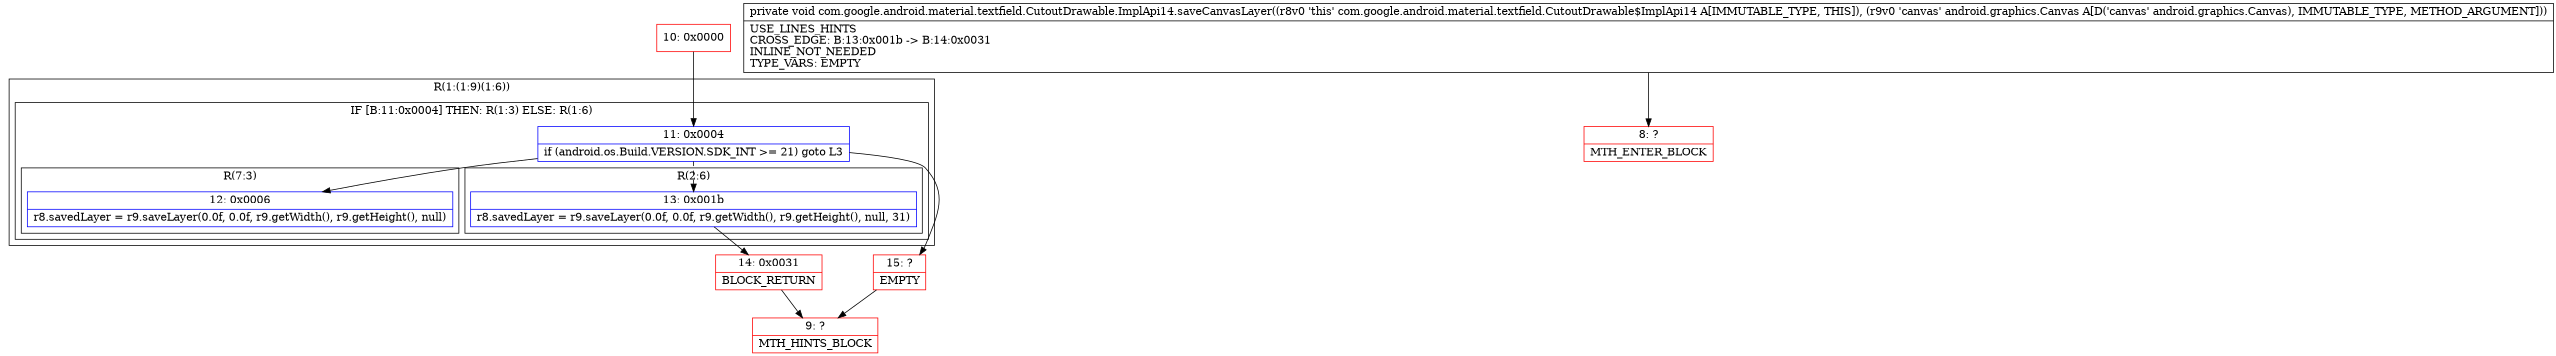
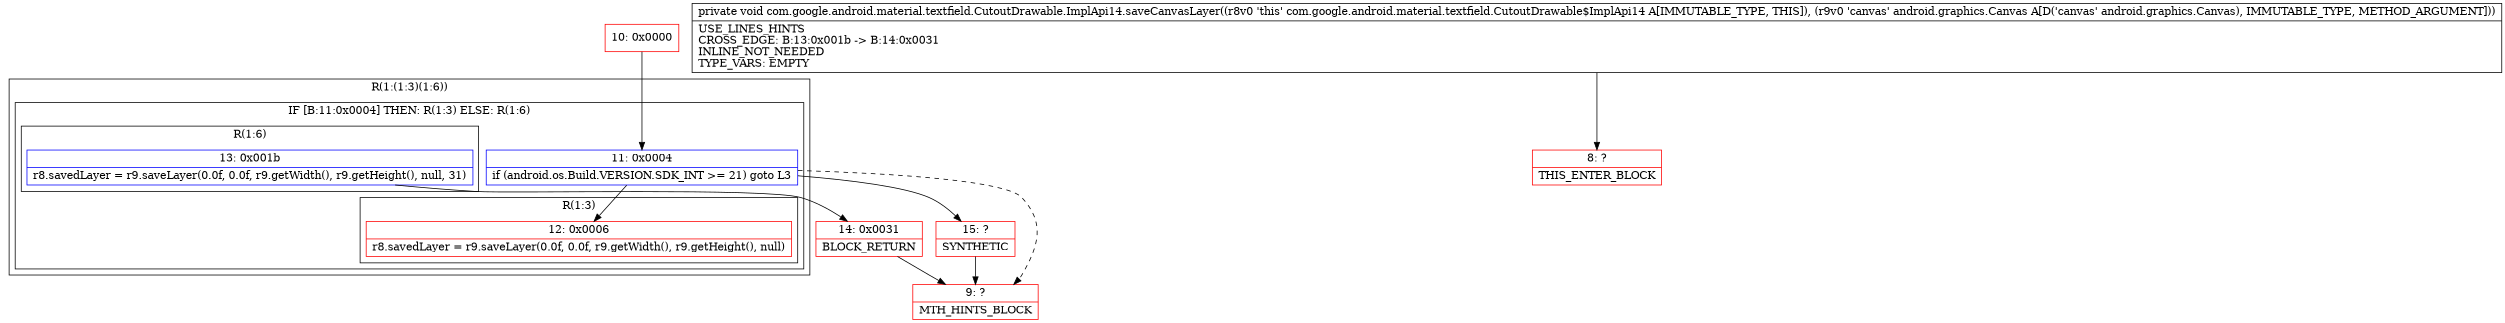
(472, 88) -> (409, 88)
(1649, 152) -> (1597, 176)
(694, 173) -> (956, 181)
(240, 177) -> (579, 206)
(694, 177) -> (250, 135)
(240, 209) -> (579, 239)
(900, 281) -> (975, 247)
